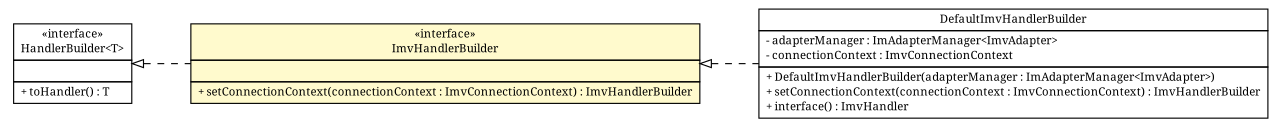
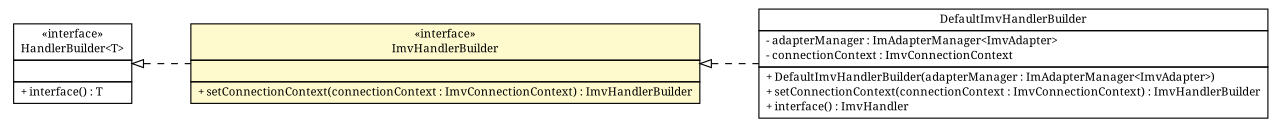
(65, 92) -> (62, 92)
